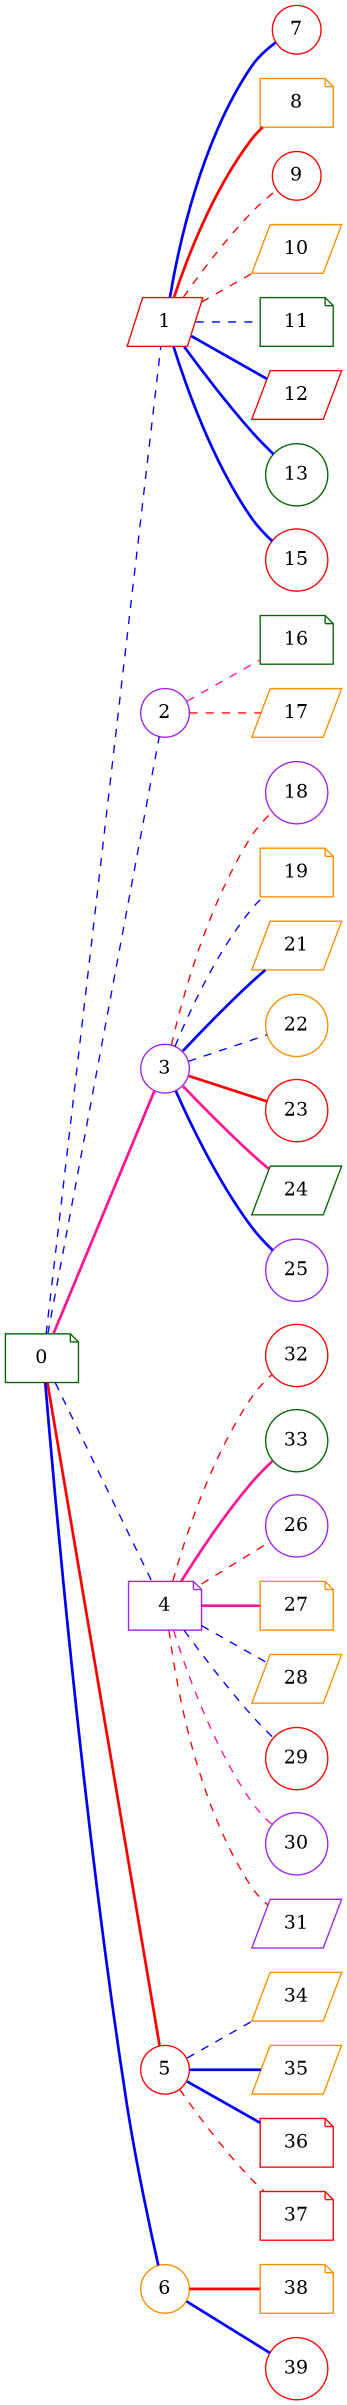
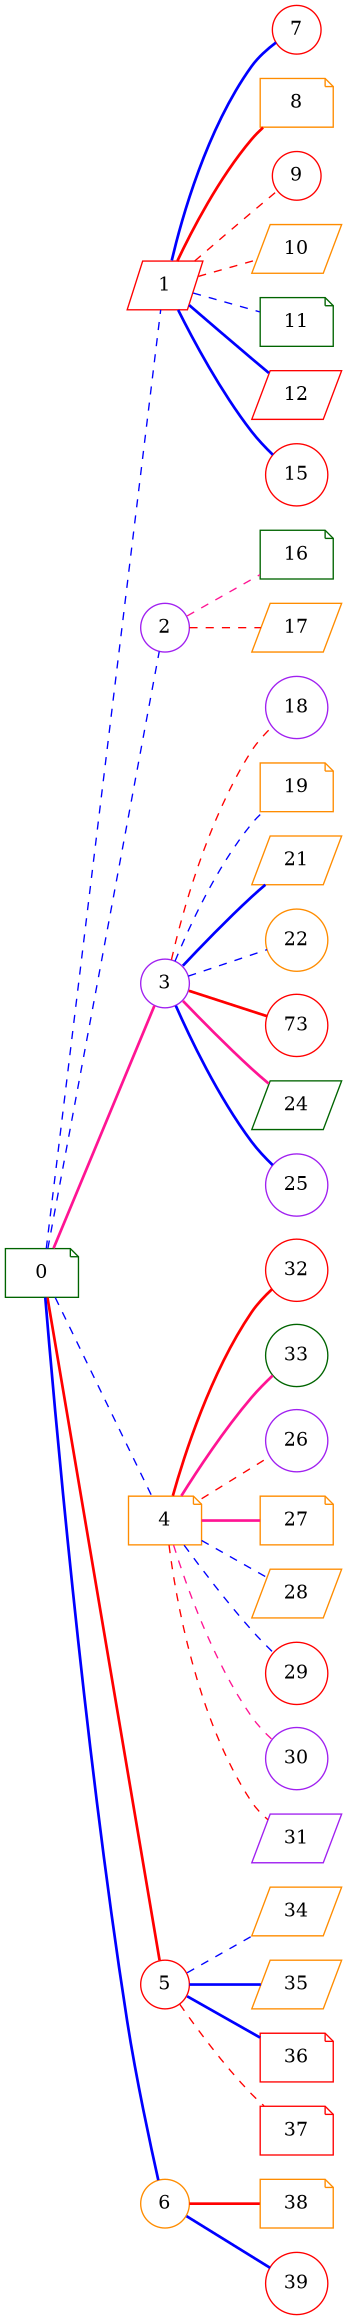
(297, 475) -> none
(297, 1111) -> (297, 1025)
(211, 1472) -> (211, 1387)
(165, 1606) -> (165, 1520)
